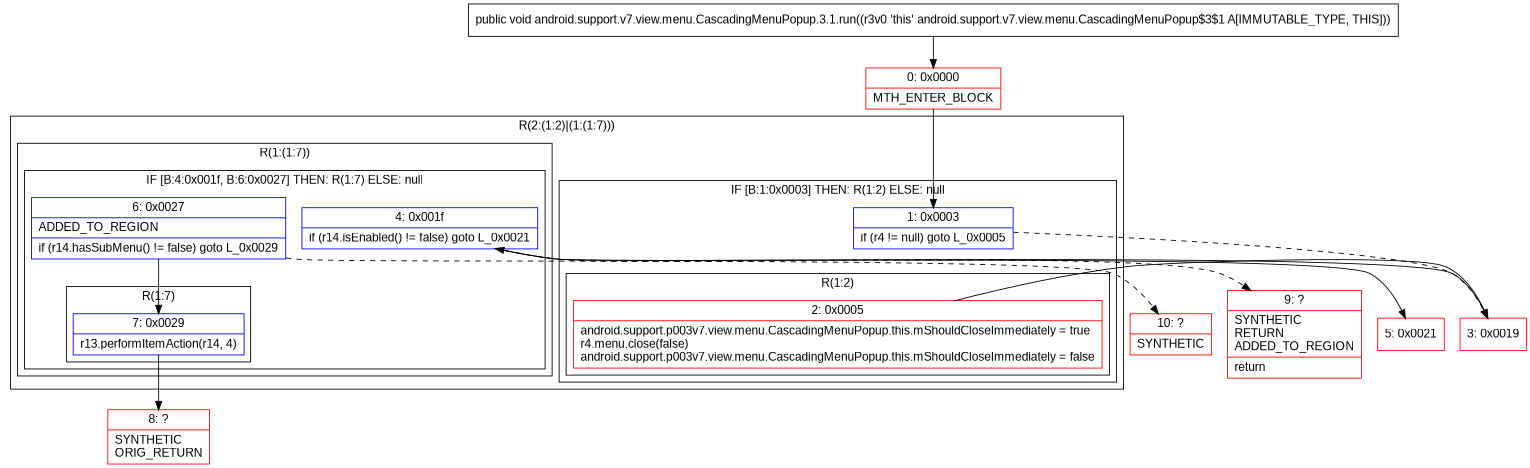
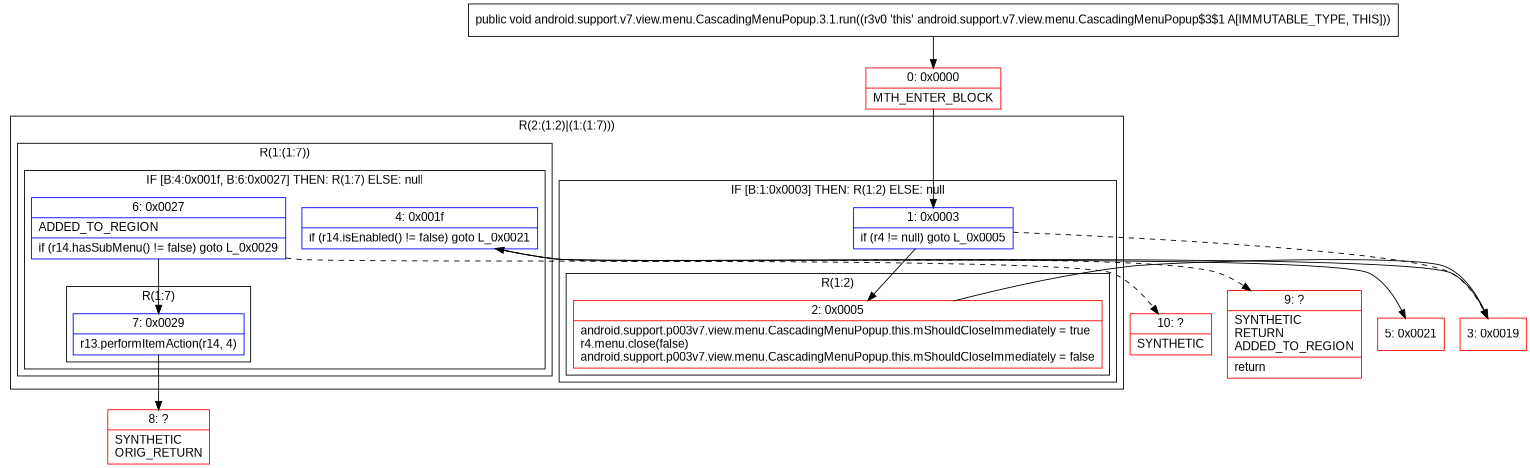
none -> (887, 279)
